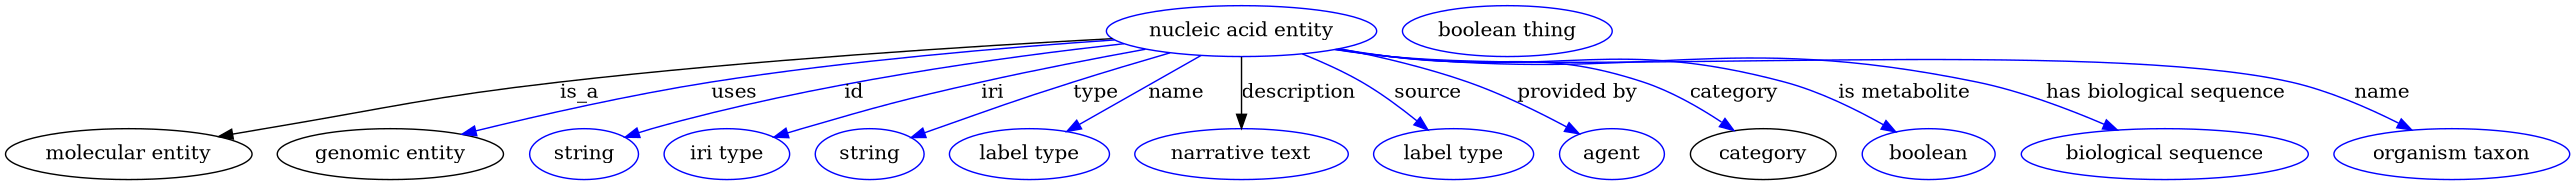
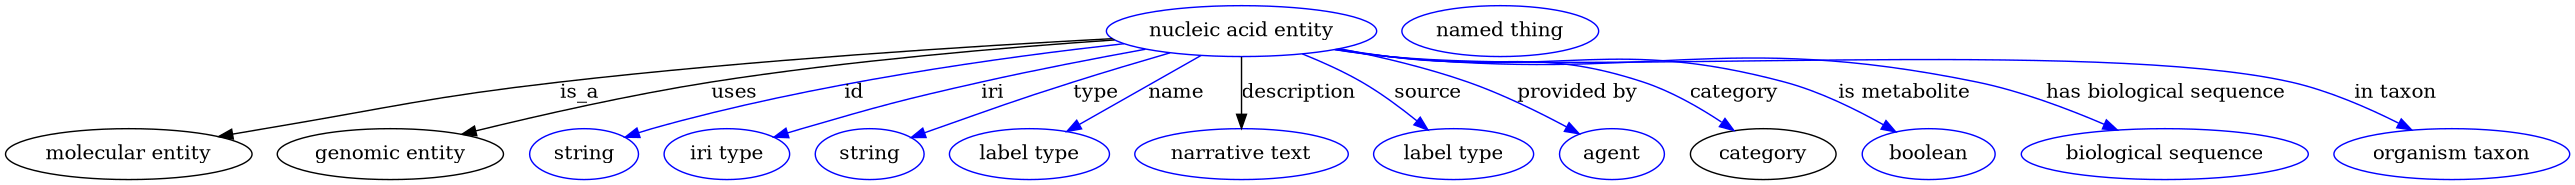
(1507, 31) -> (1500, 31)
(793, 71) -> (793, 71)
(2383, 93) -> (2395, 93)
